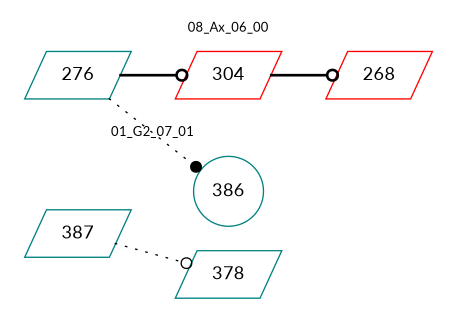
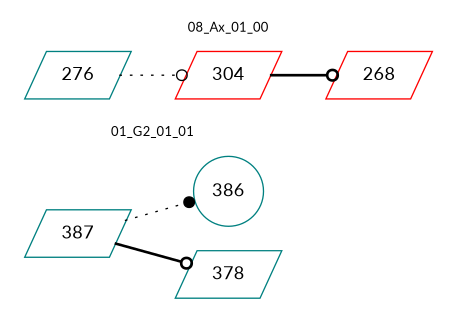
(229, 28) -> (229, 28)
(148, 75) -> (148, 75)
(150, 131) -> (154, 212)
(153, 133) -> (153, 133)
(148, 253) -> (148, 253)
